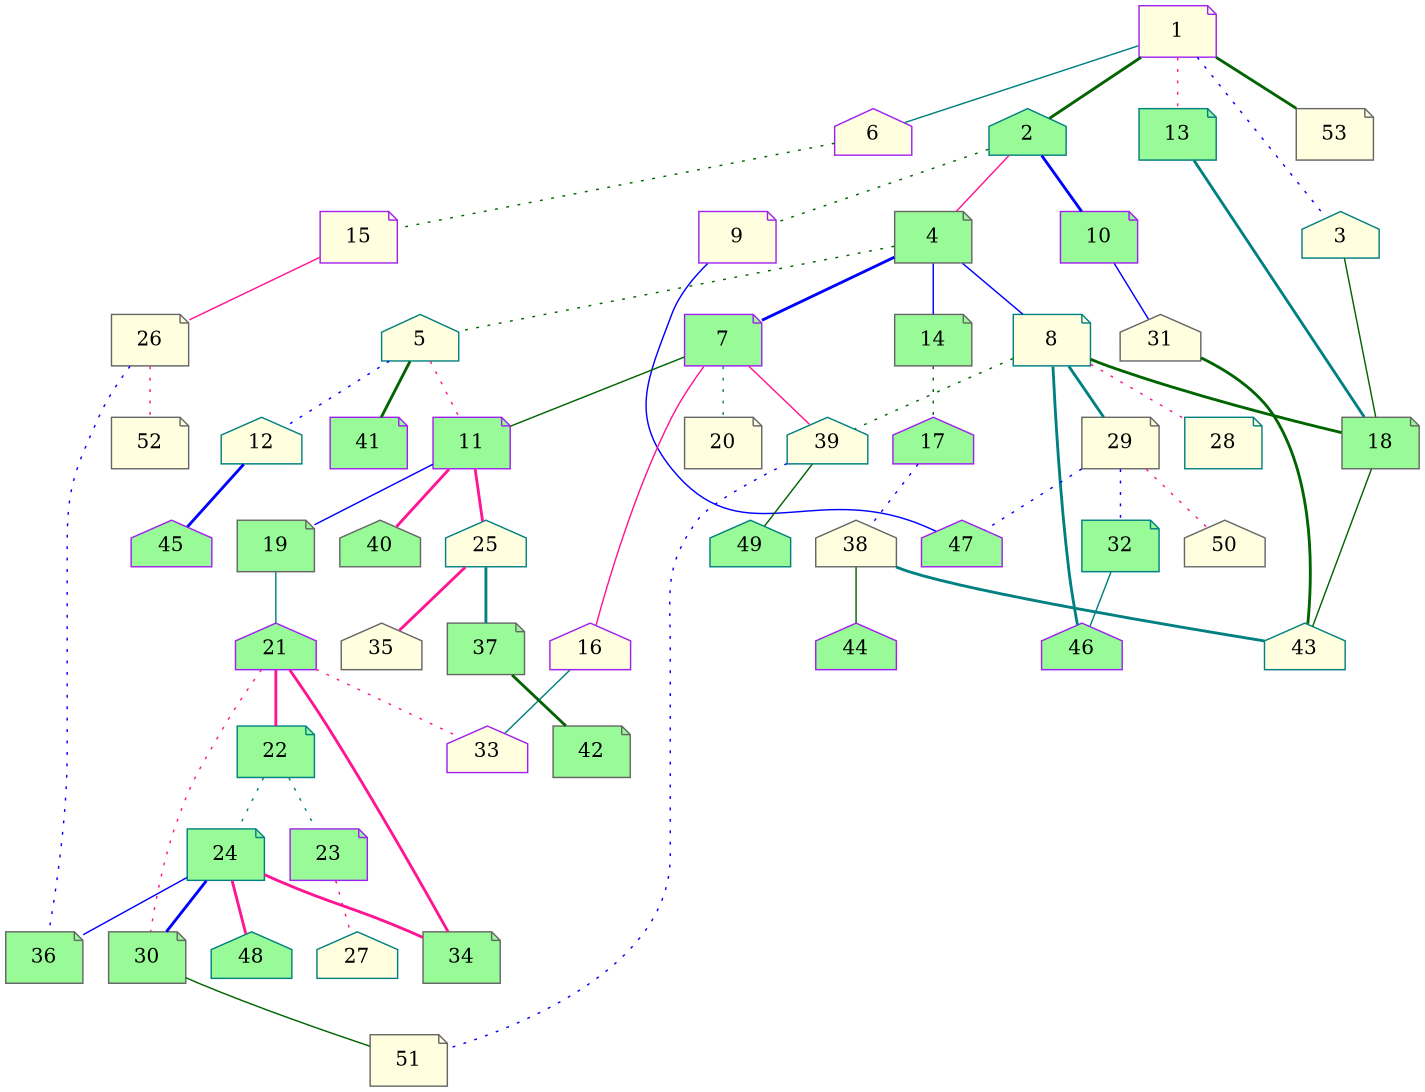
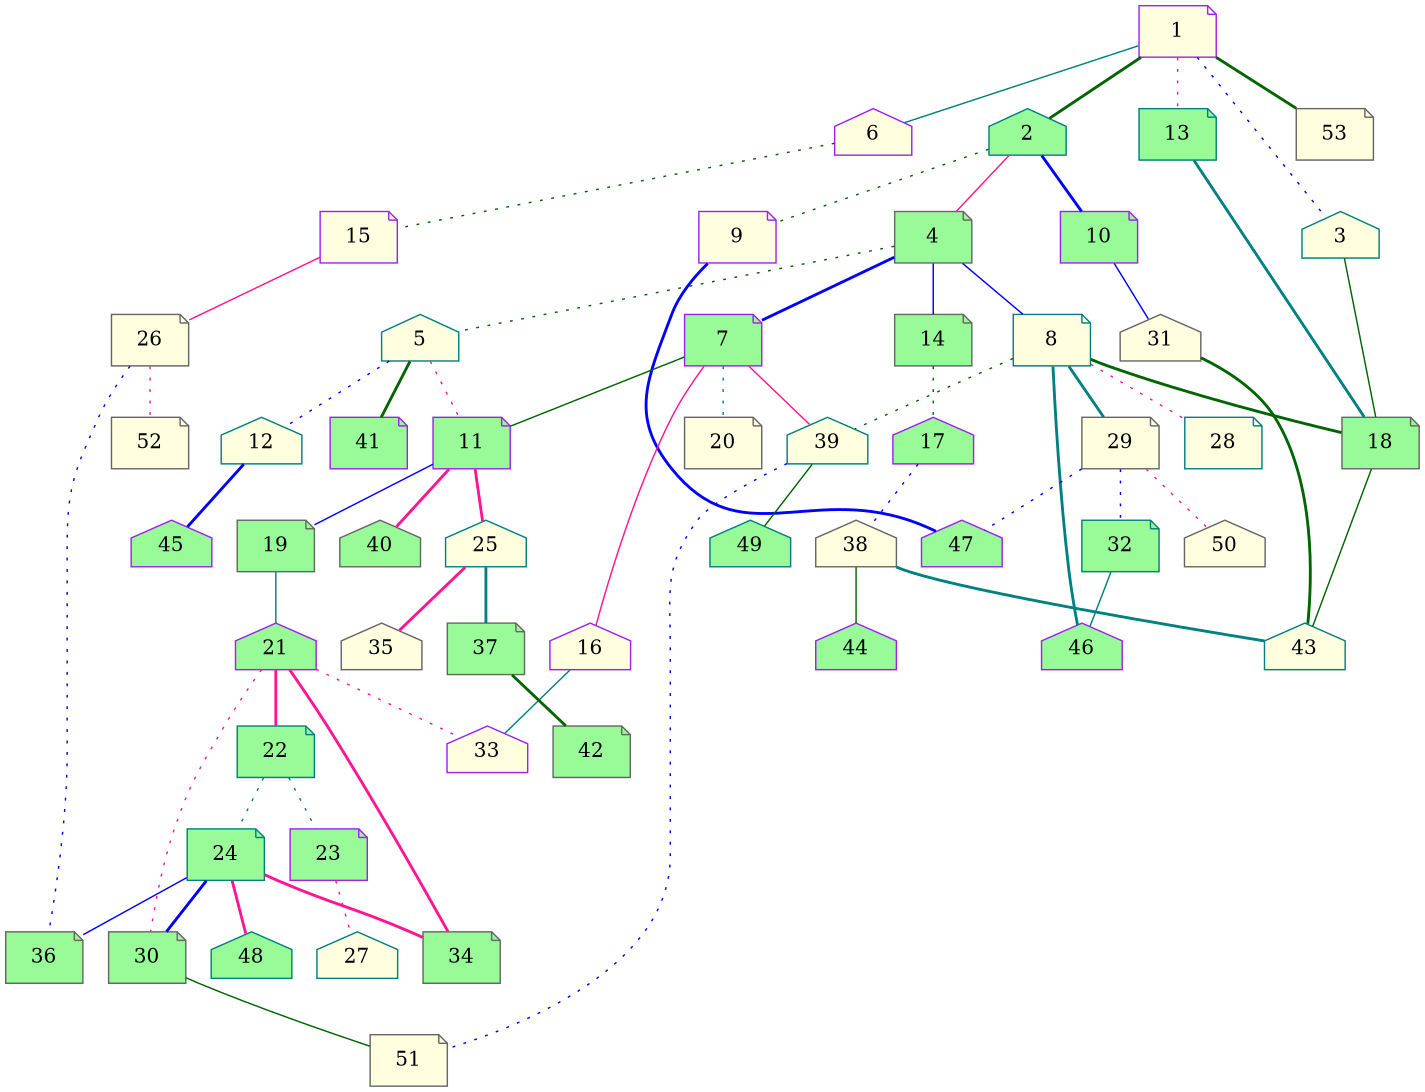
(691, 488) -> (691, 488)
